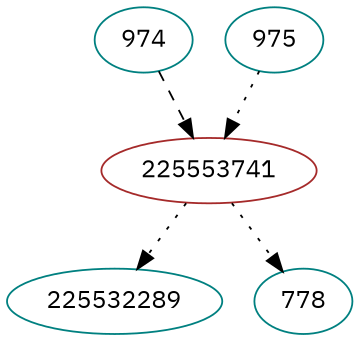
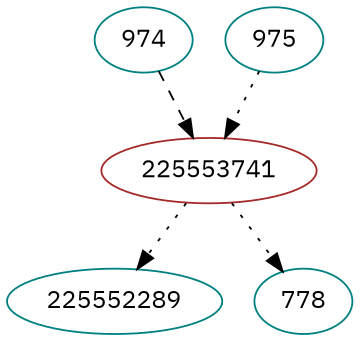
(115, 301) -> (115, 301)
